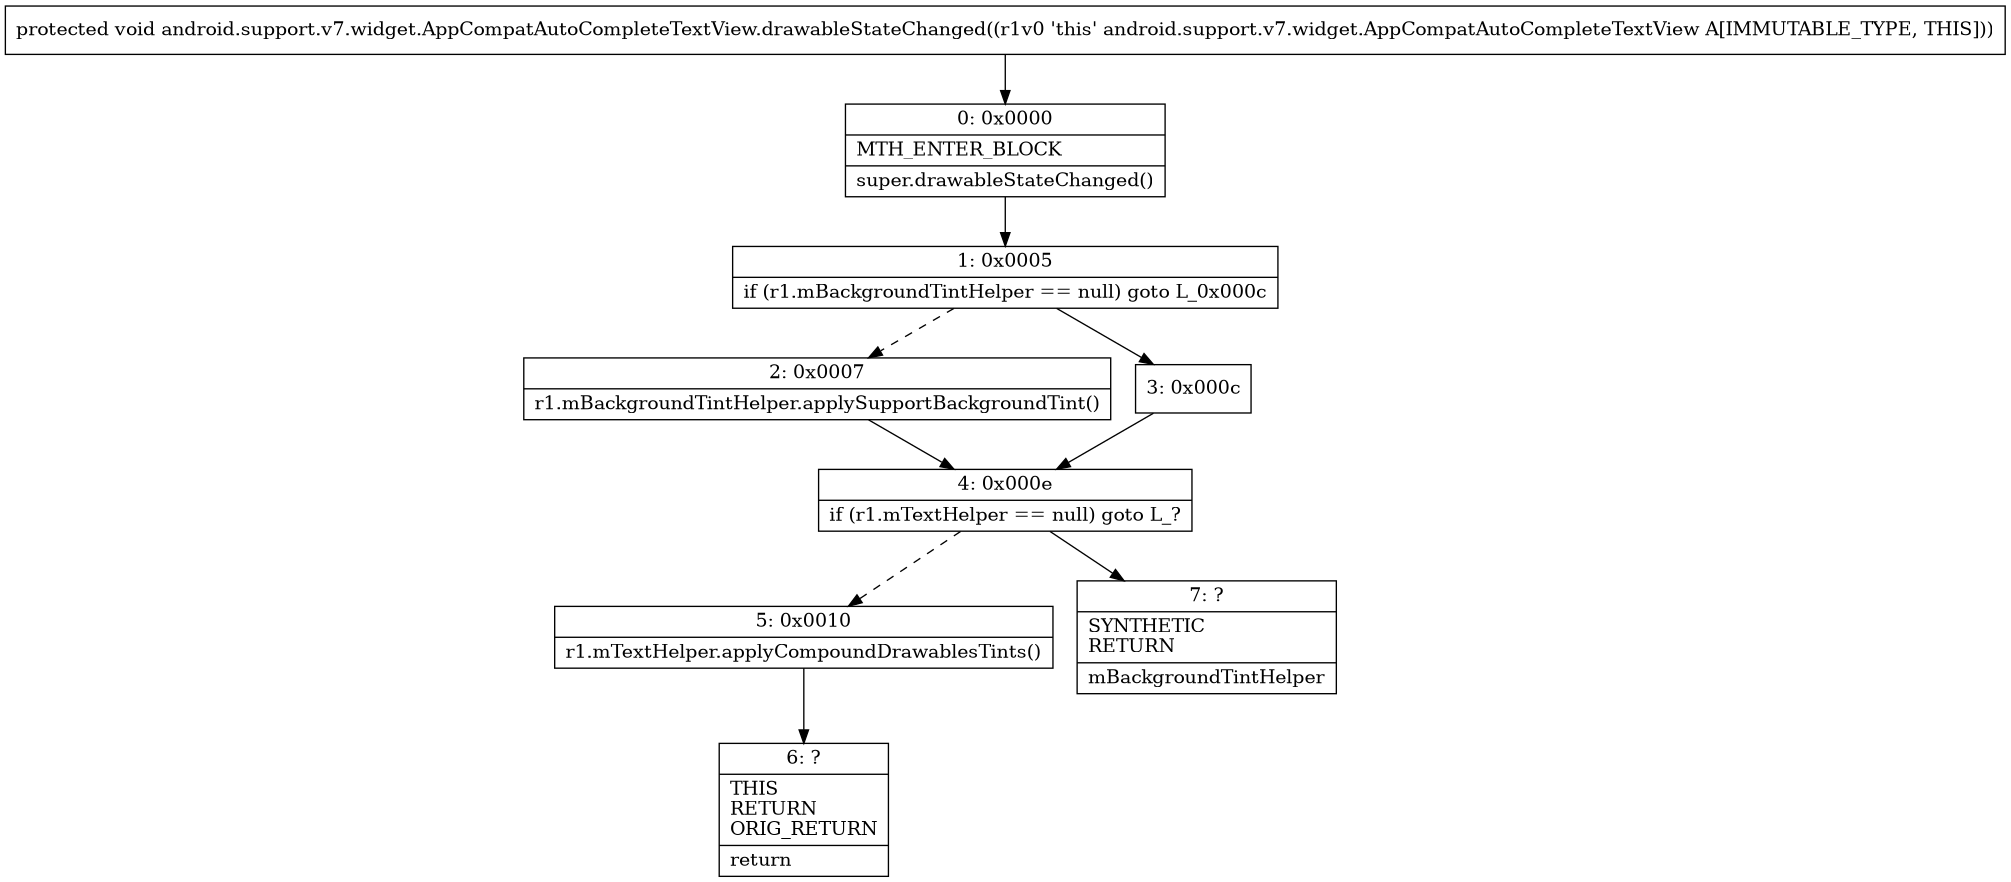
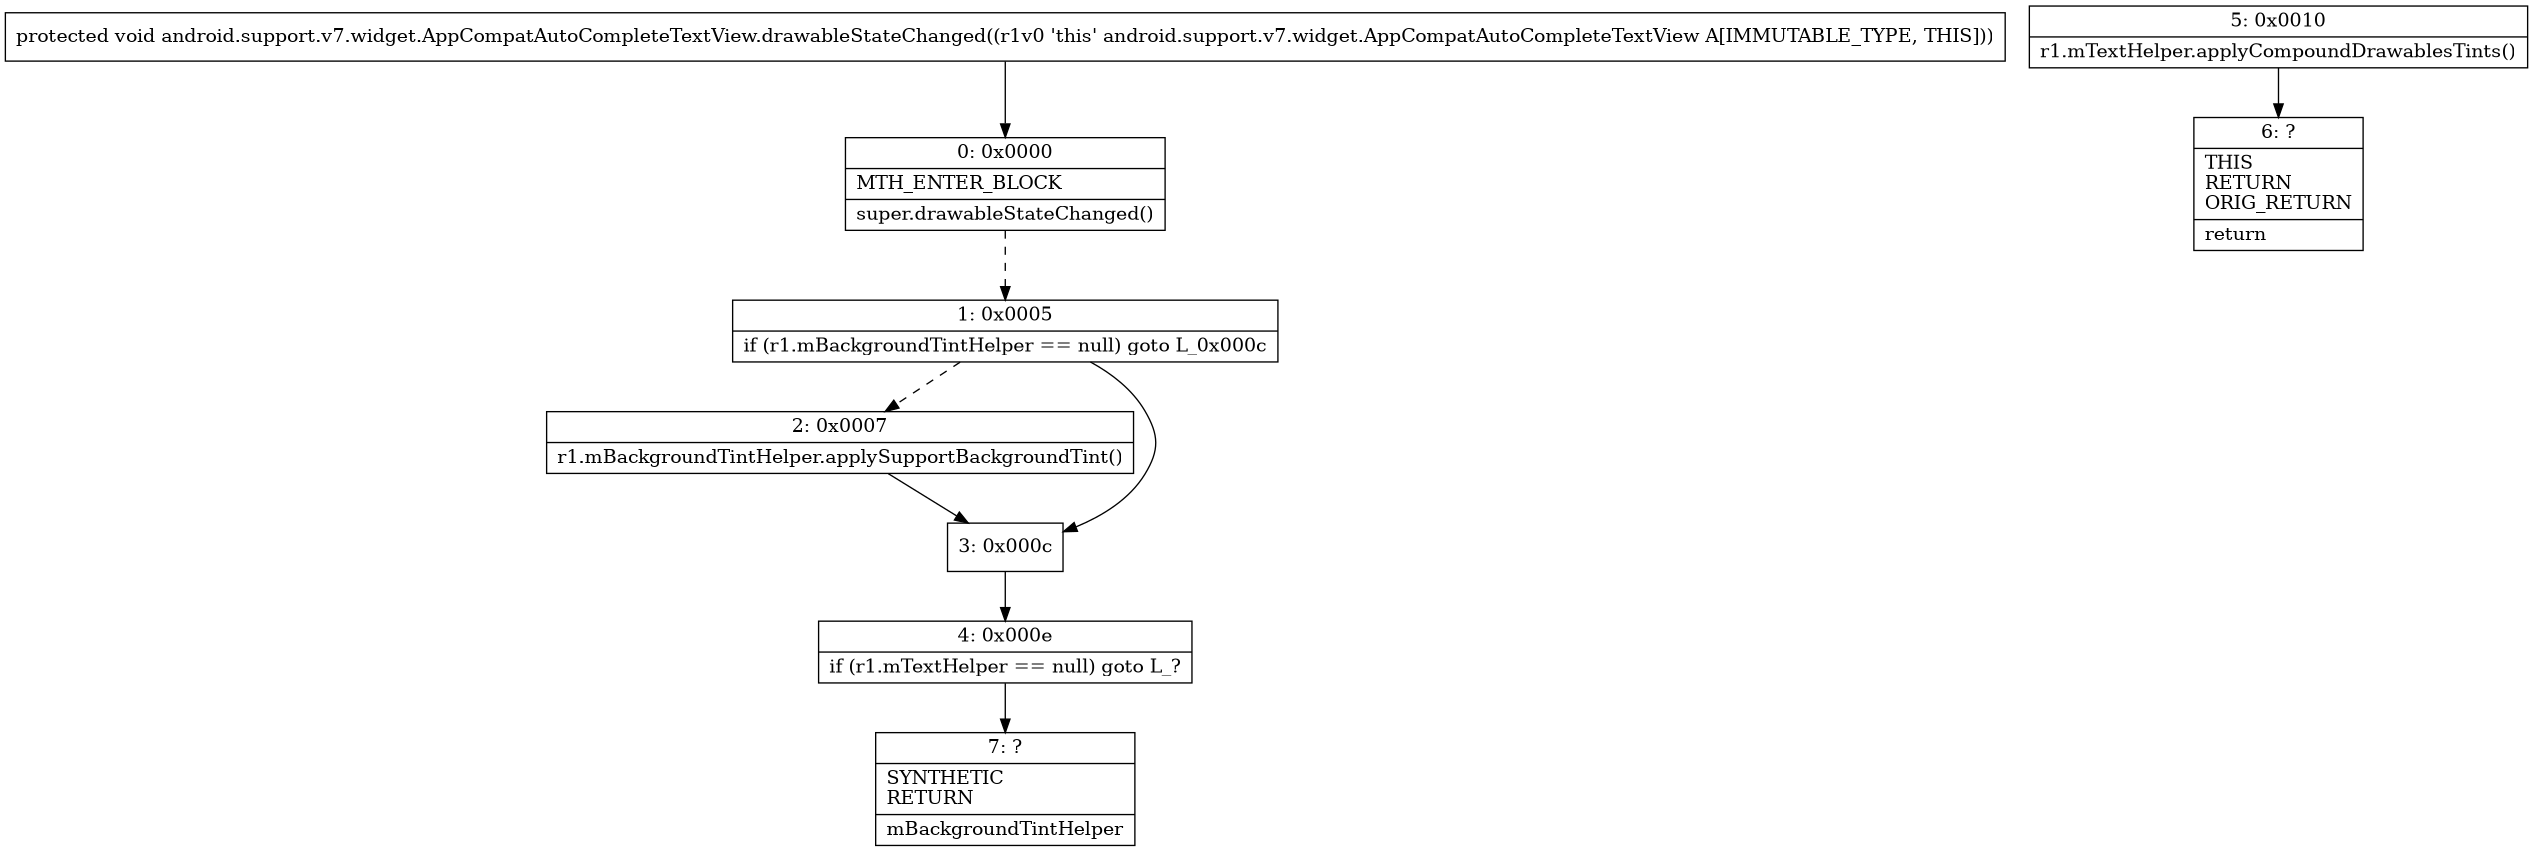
(1005, 215) -> (1005, 259)
(905, 441) -> (923, 495)
(910, 565) -> none
